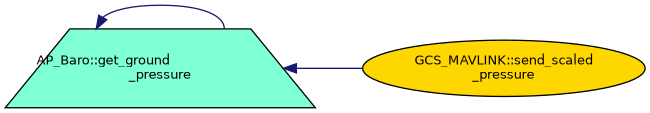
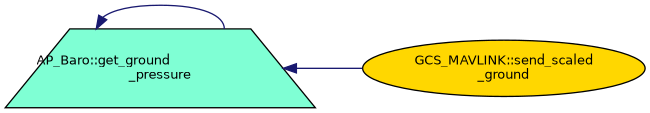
(504, 68) -> (504, 68)
